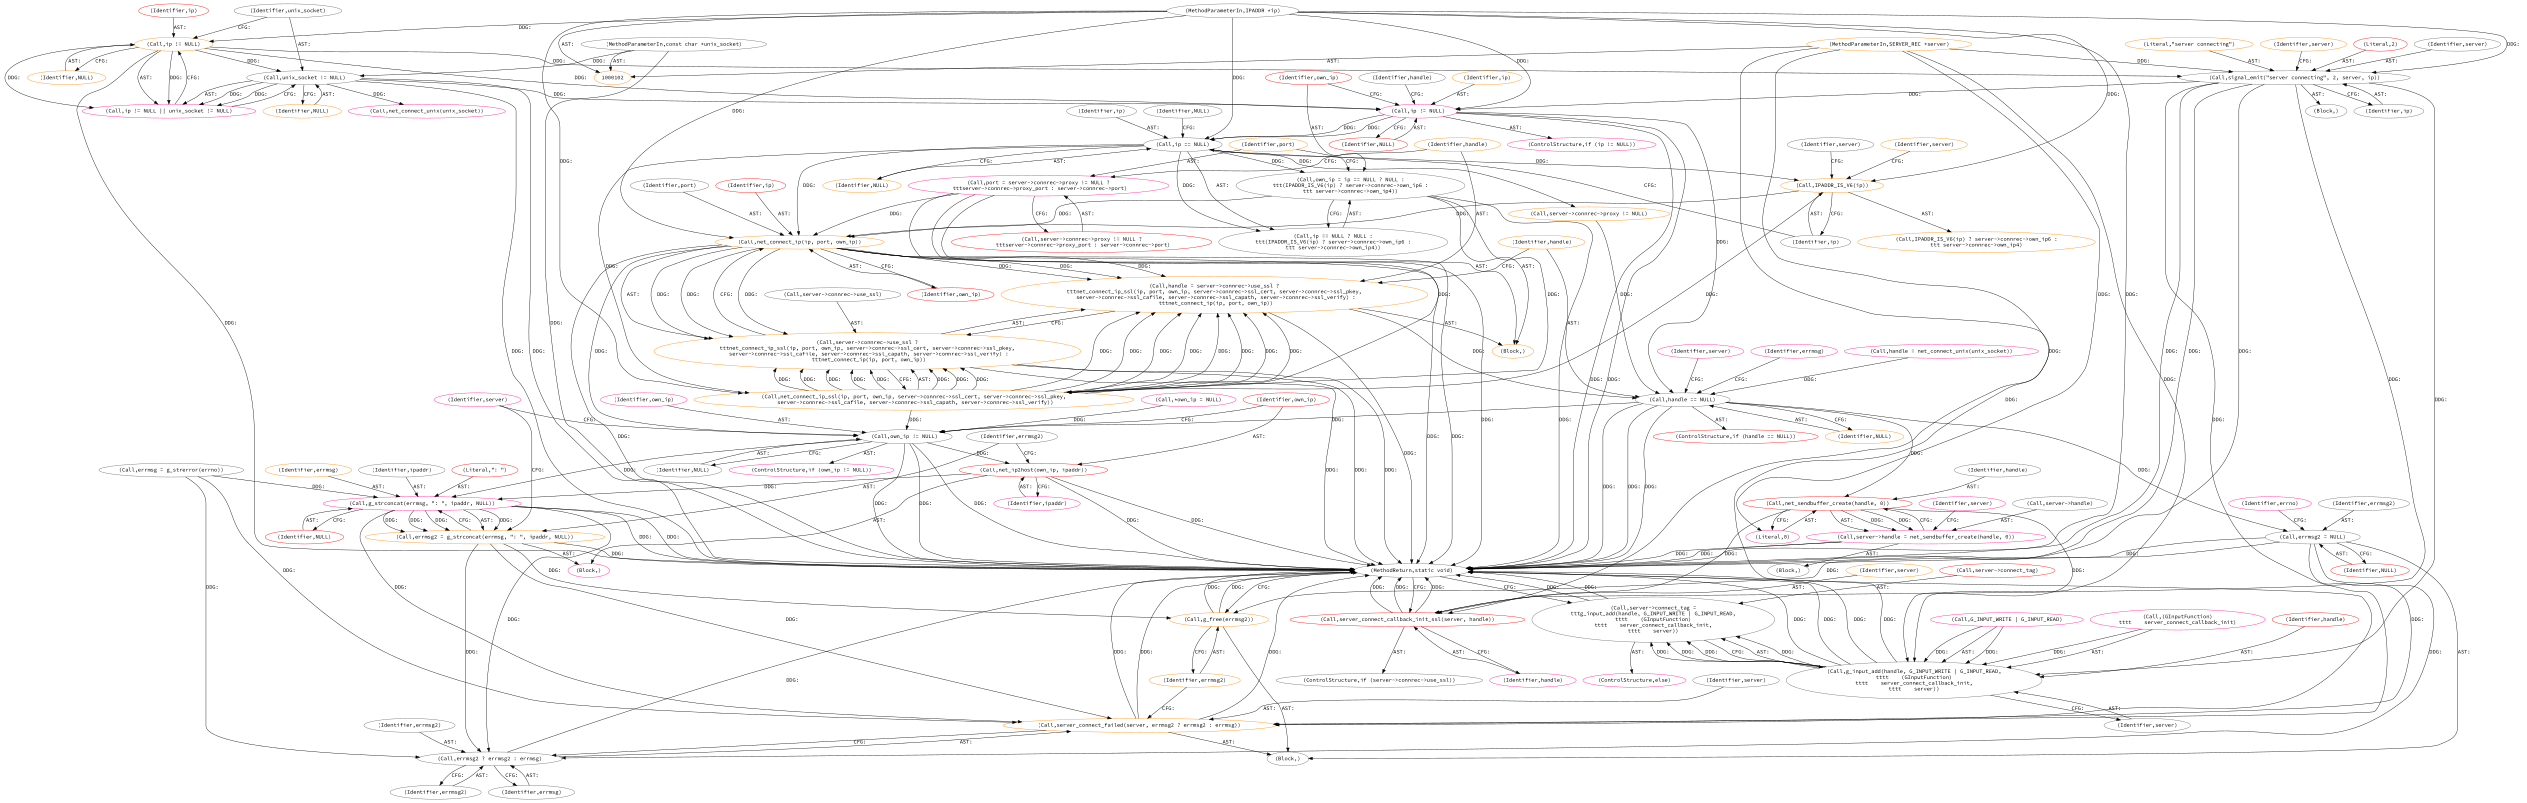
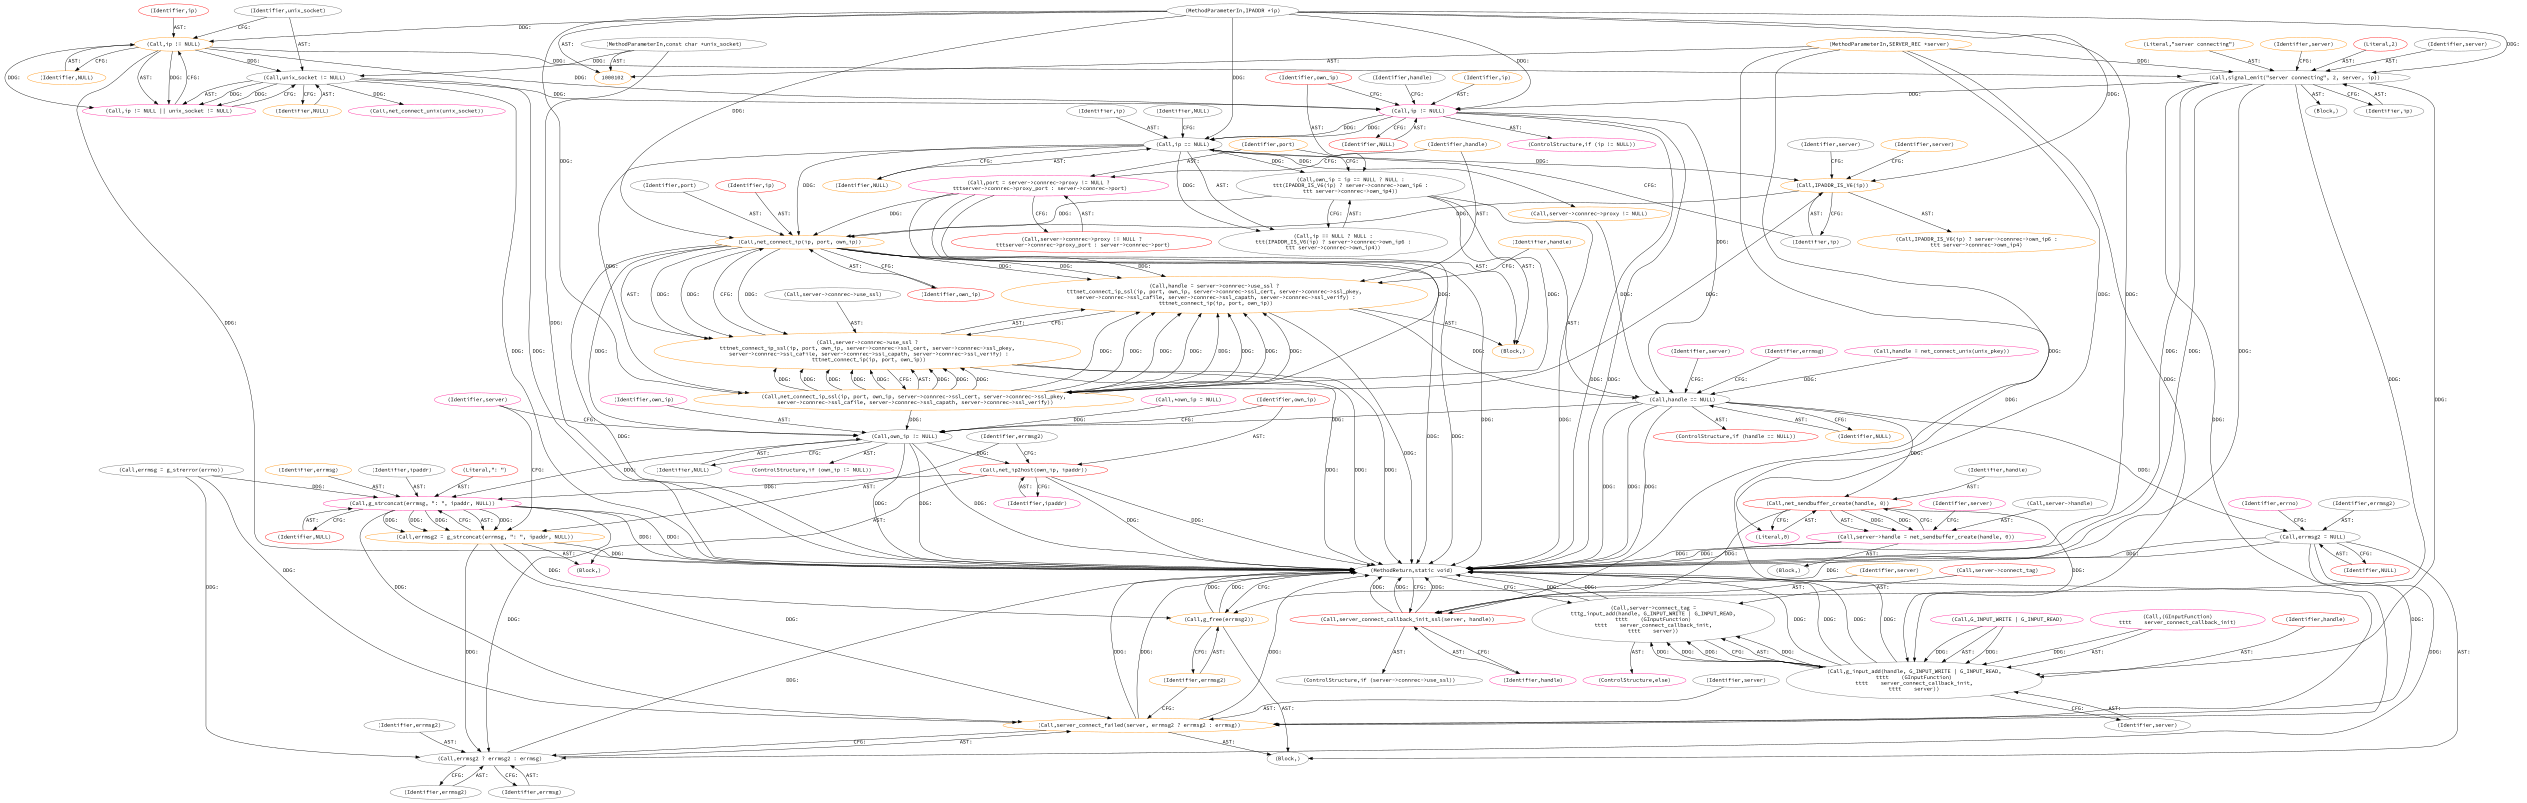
(1941, 351) -> (1941, 351)
